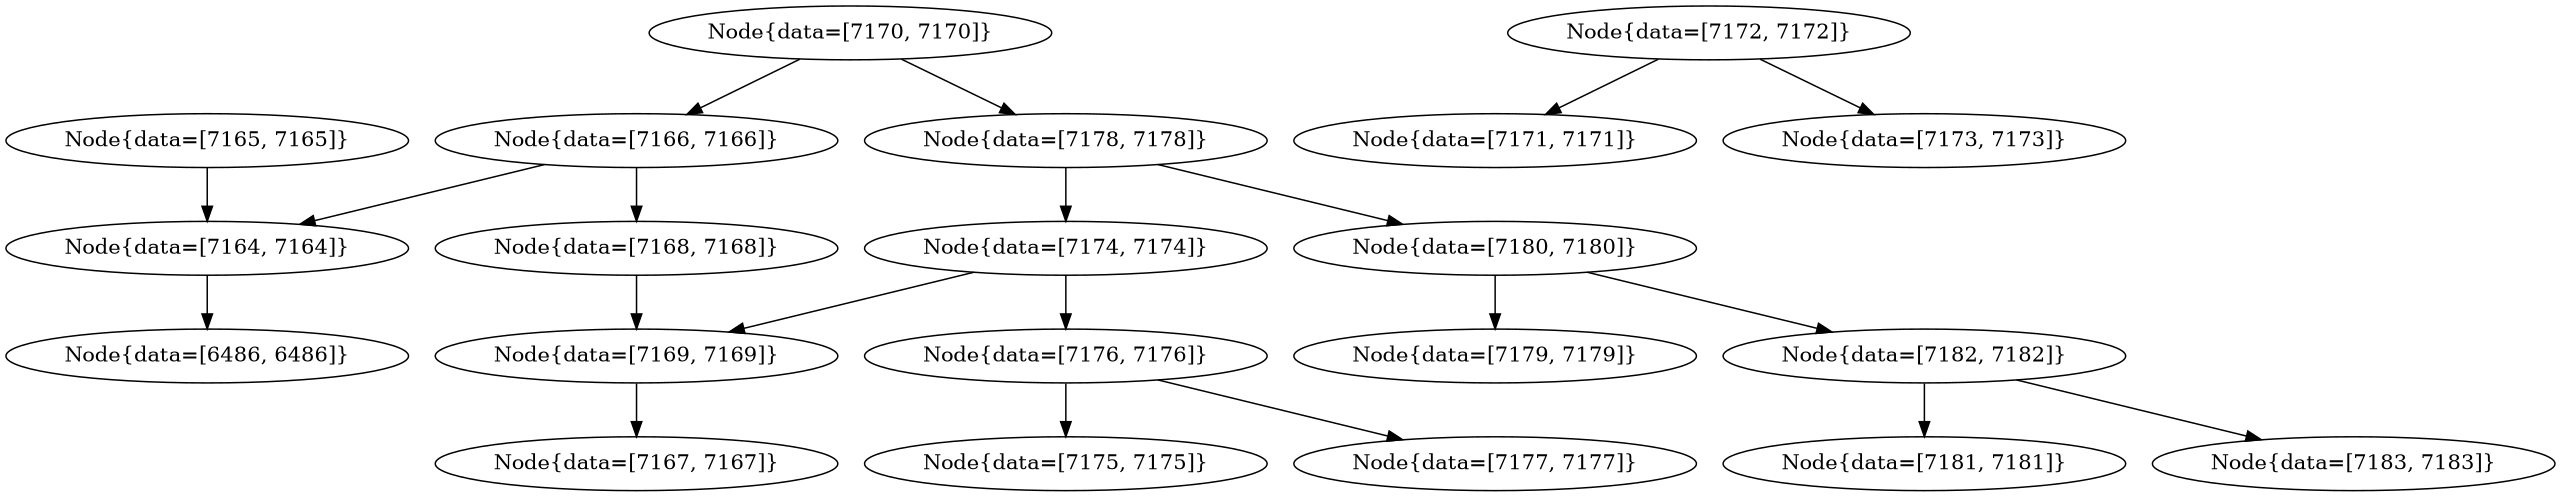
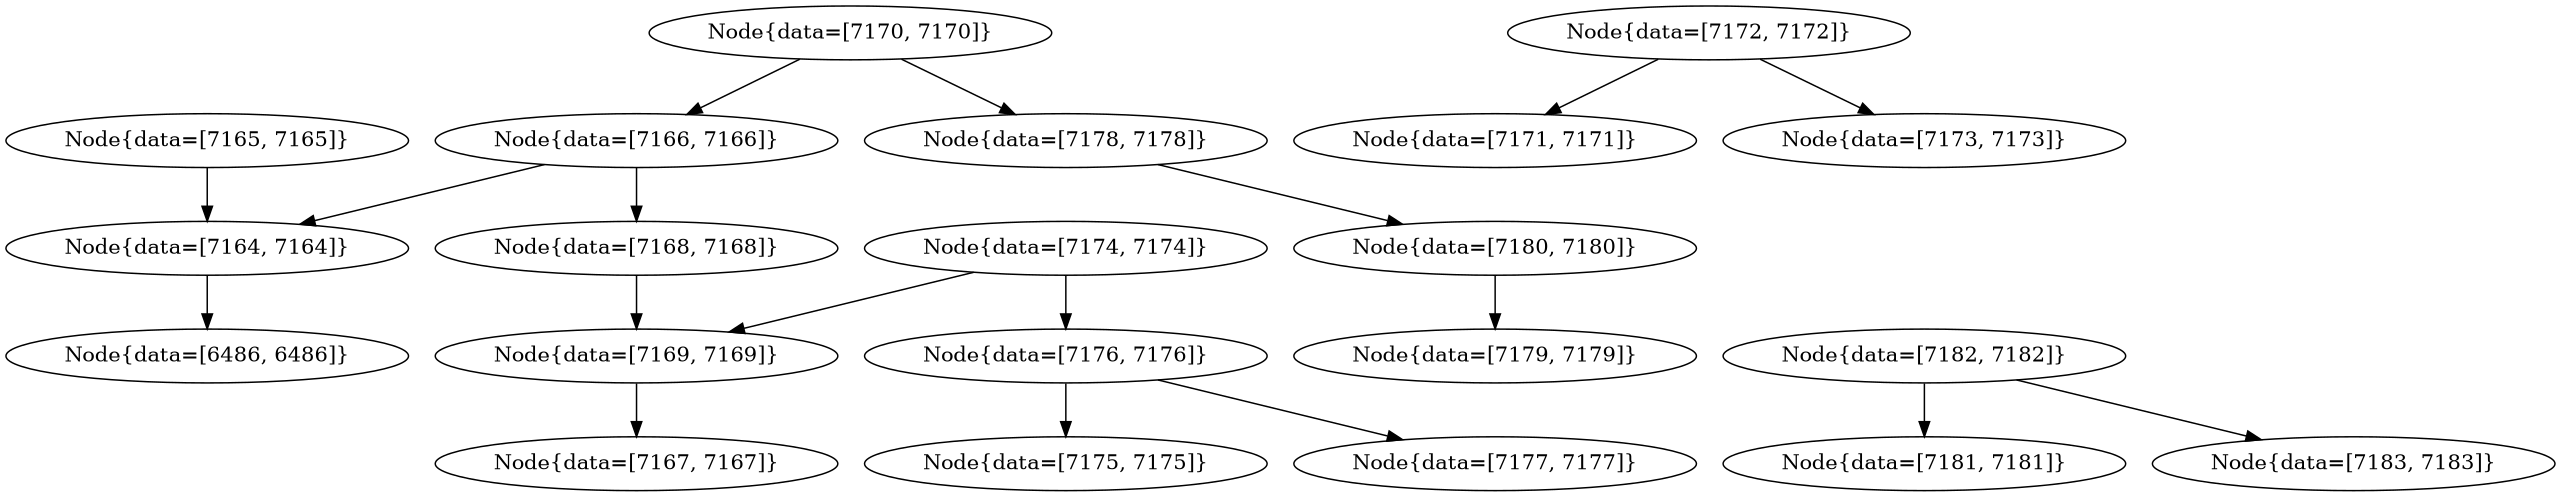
(1066, 187) -> none
(1702, 300) -> none
